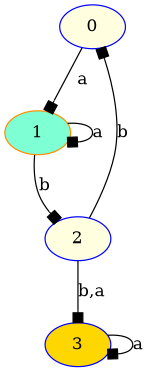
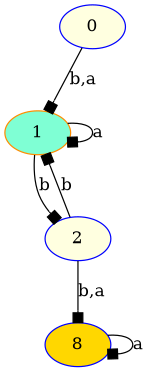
(83, 80) -> (83, 80)
(116, 141) -> (60, 192)
(78, 345) -> (78, 345)
